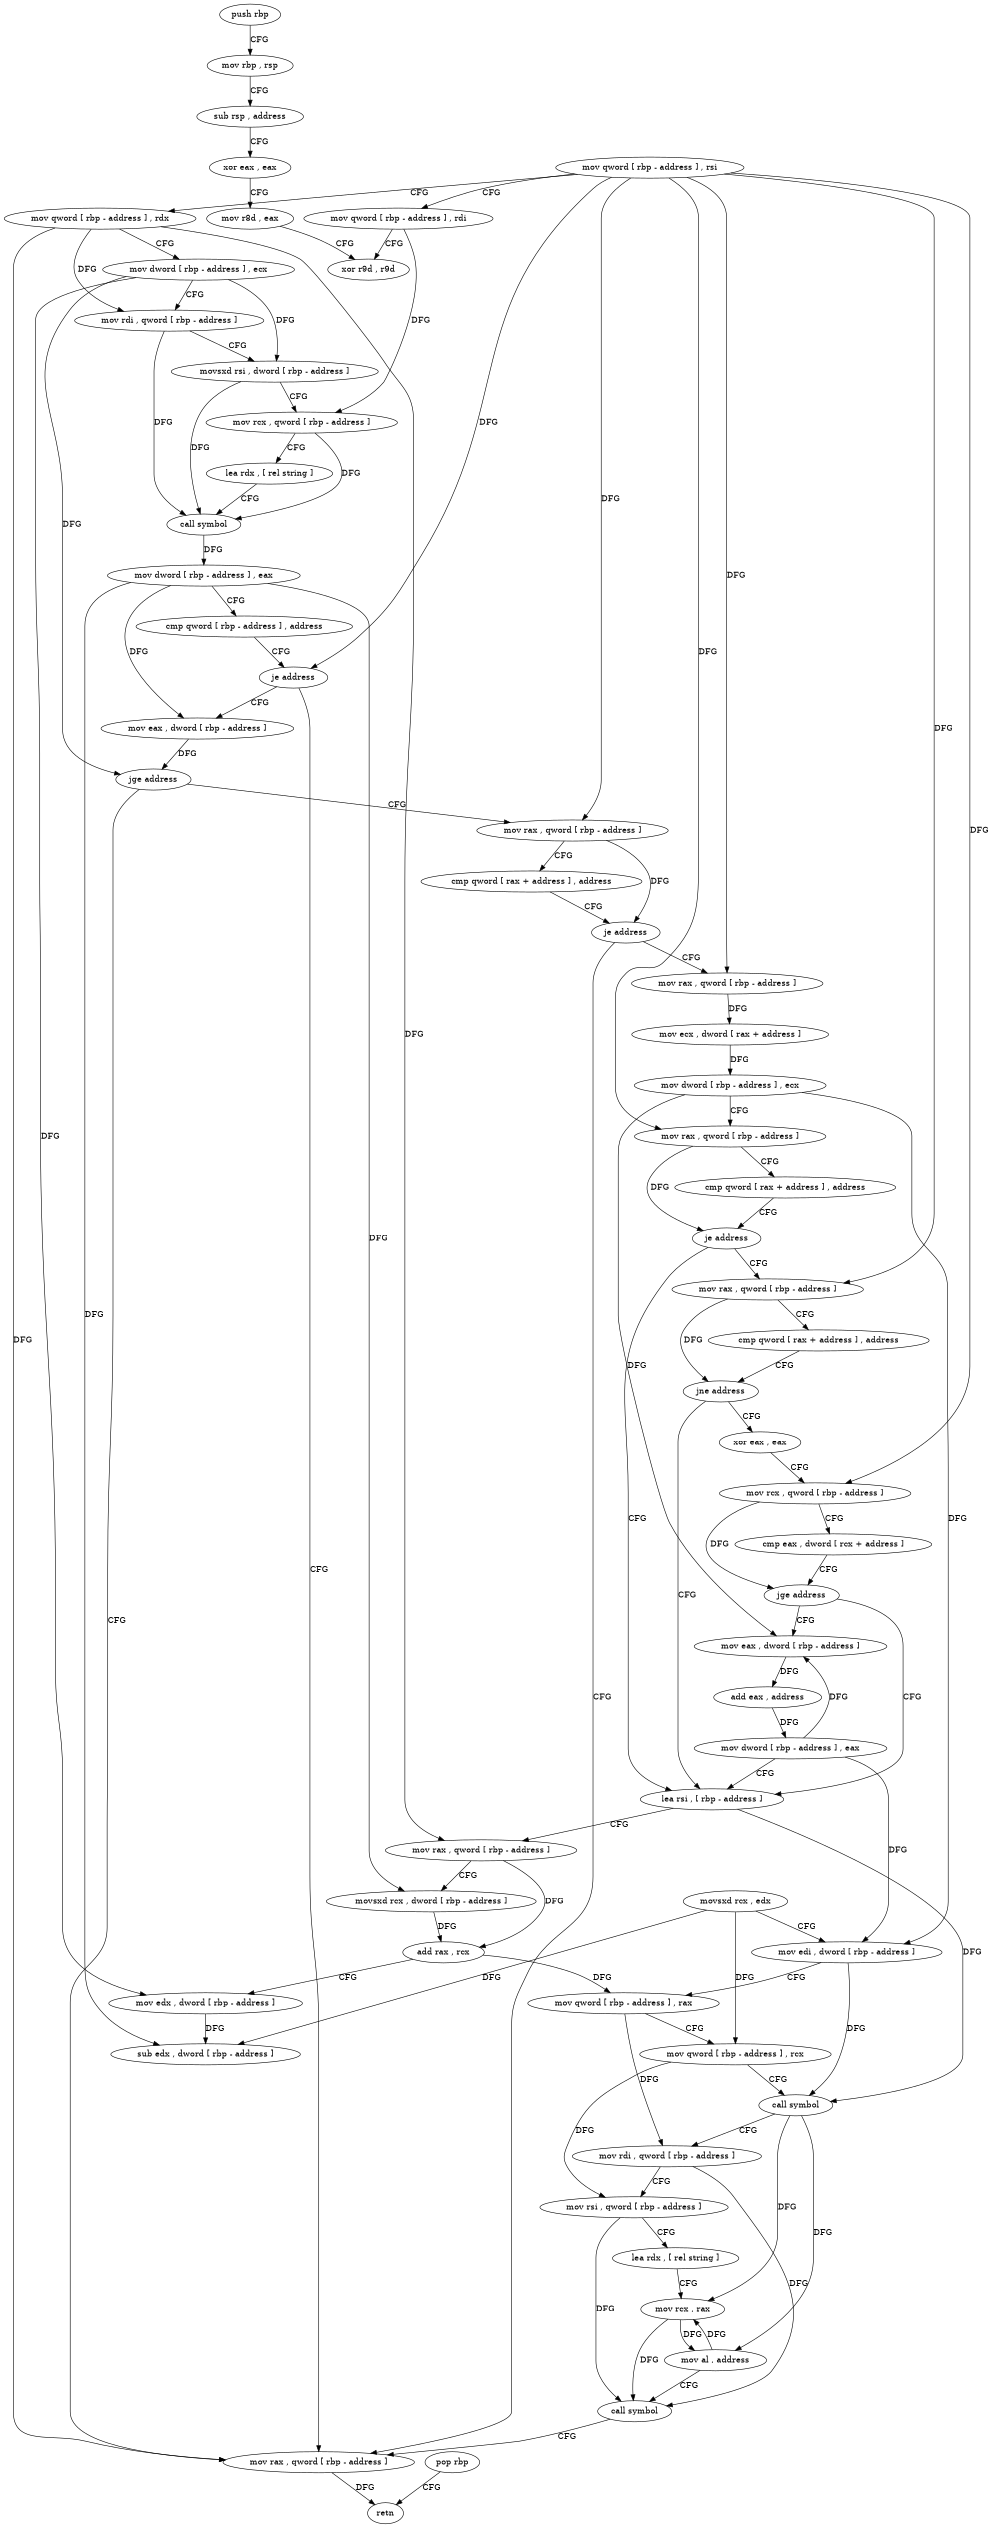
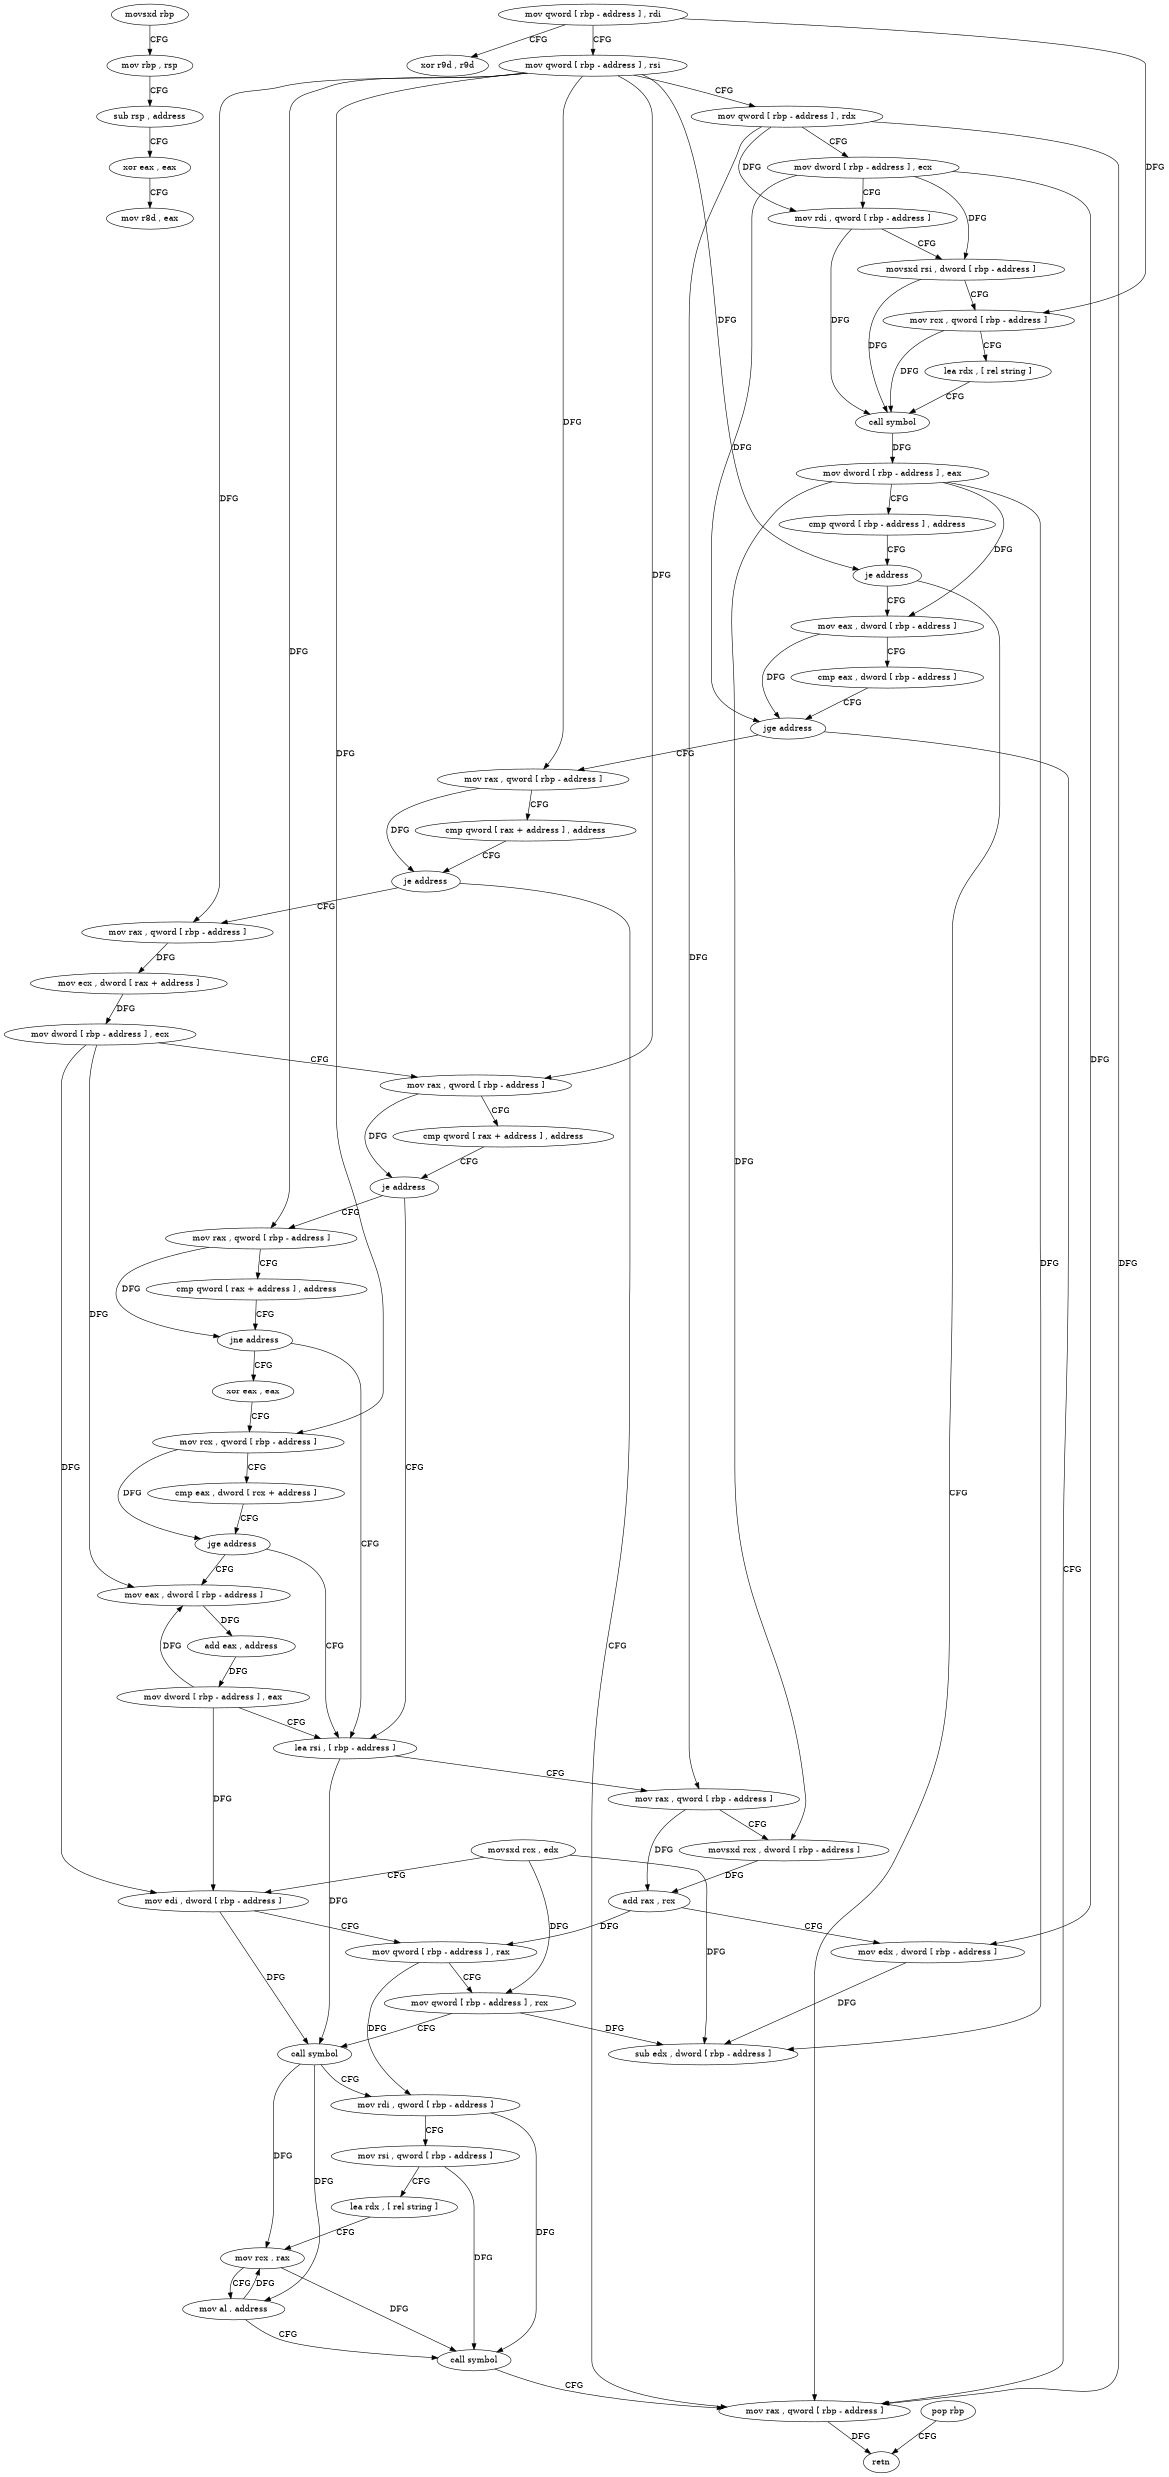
(250, 15) -> (150, 15)
(500, 185) -> (593, 37)
(316, 238) -> none
none -> (887, 678)
(584, 2114) -> (585, 2027)
(693, 2335) -> (242, 2284)
